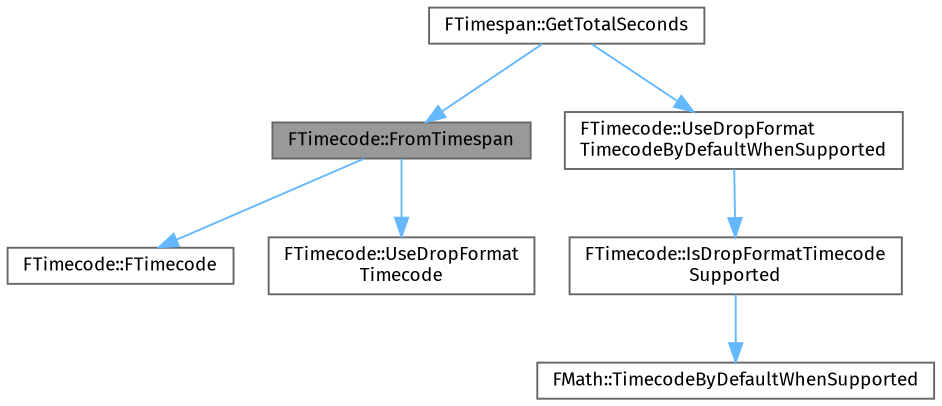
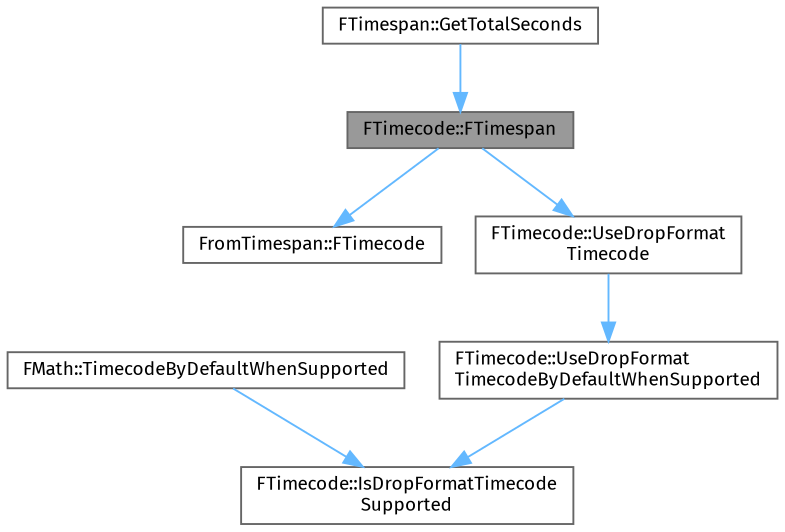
(634, 72) -> (609, 298)
(402, 140) -> (460, 130)
(121, 266) -> (312, 245)
(736, 319) -> (290, 423)
